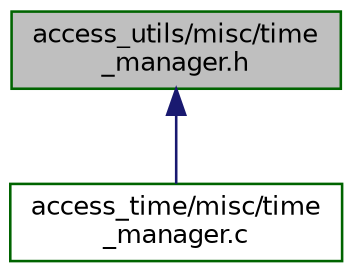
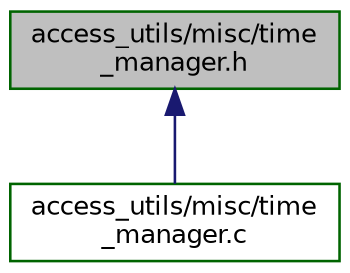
(176, 222) -> (175, 222)
